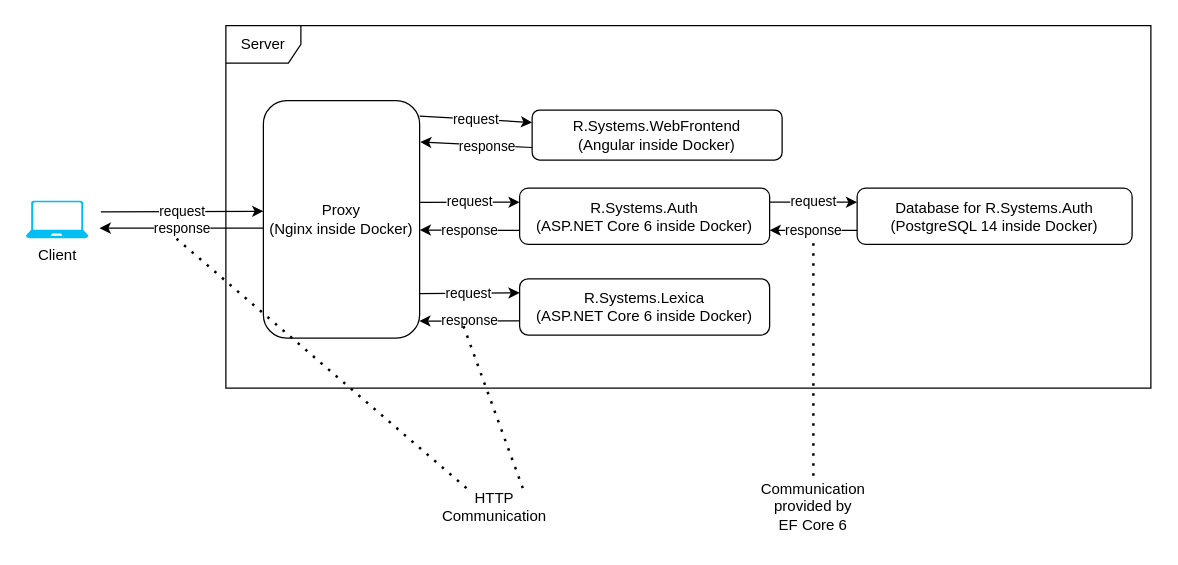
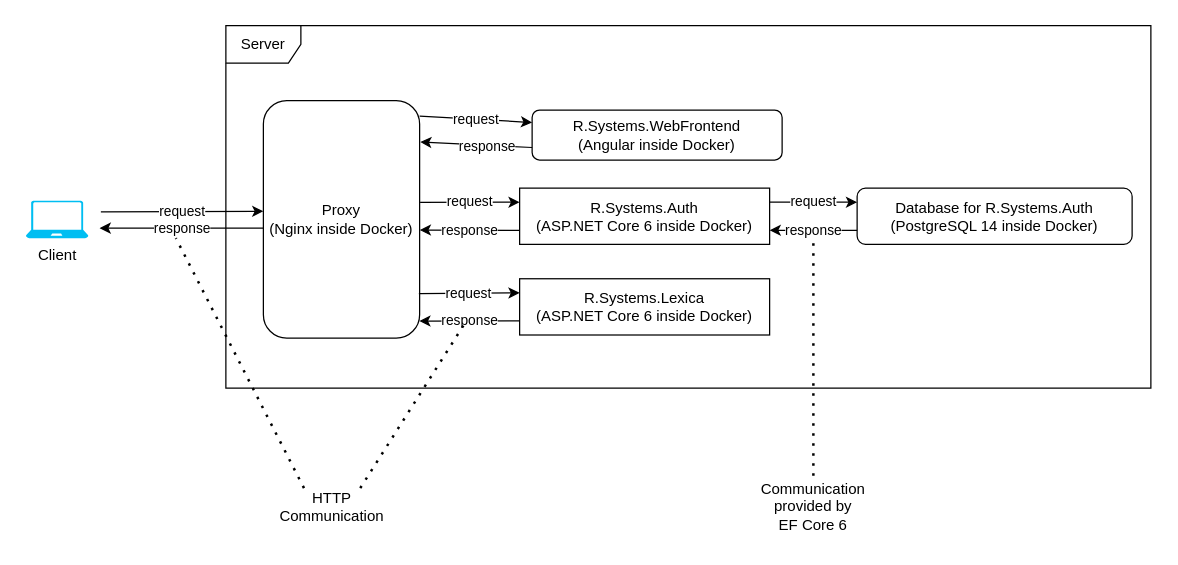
(644, 216) -> (644, 216)
(644, 307) -> (644, 307)
(494, 507) -> (332, 507)
